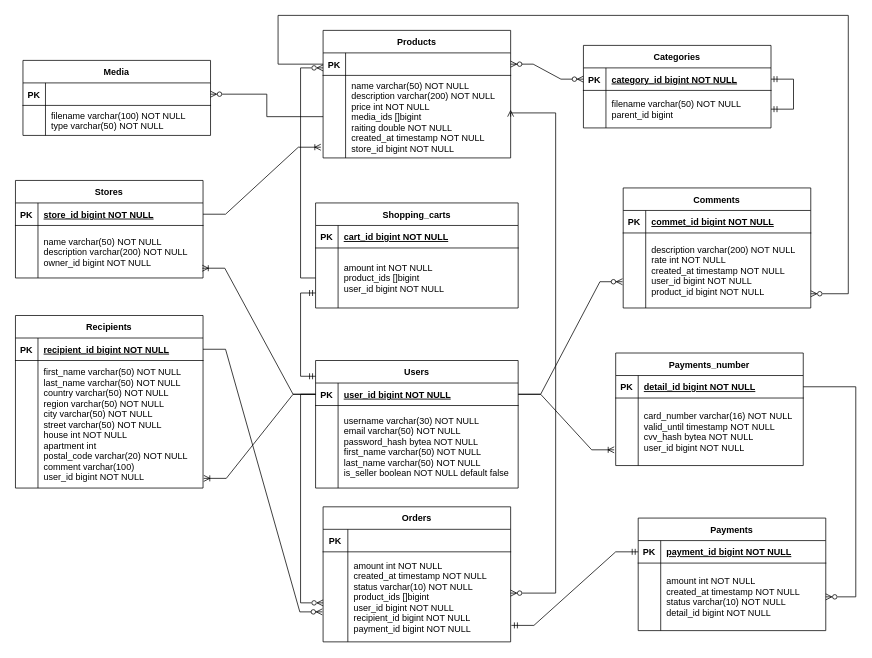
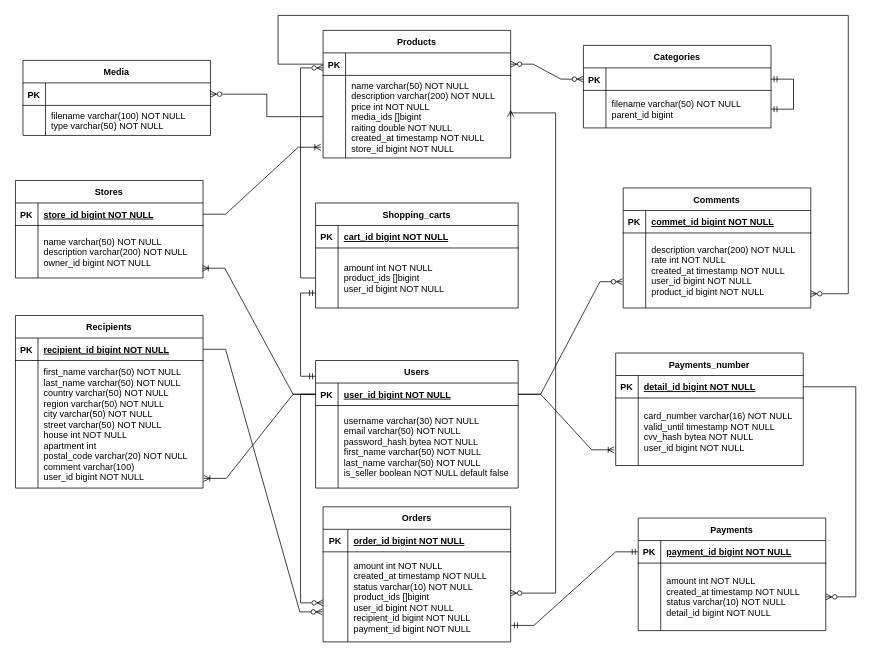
(688, 79) -> none
none -> (429, 540)
